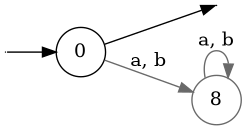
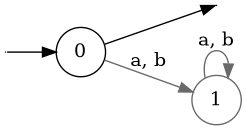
(217, 100) -> (217, 100)
